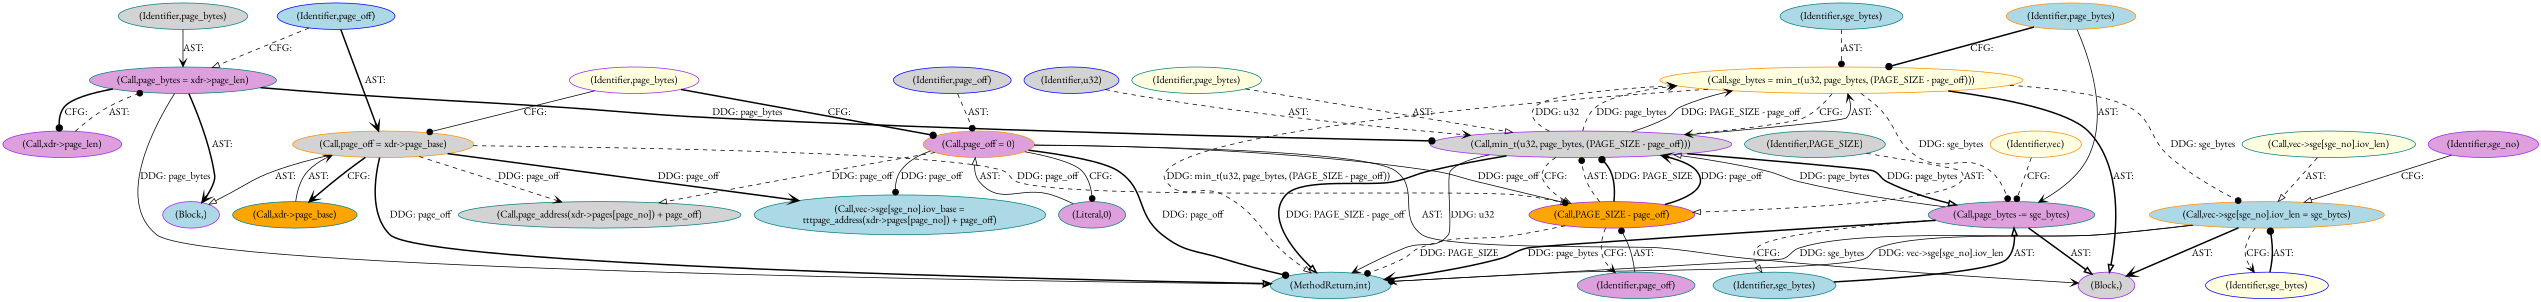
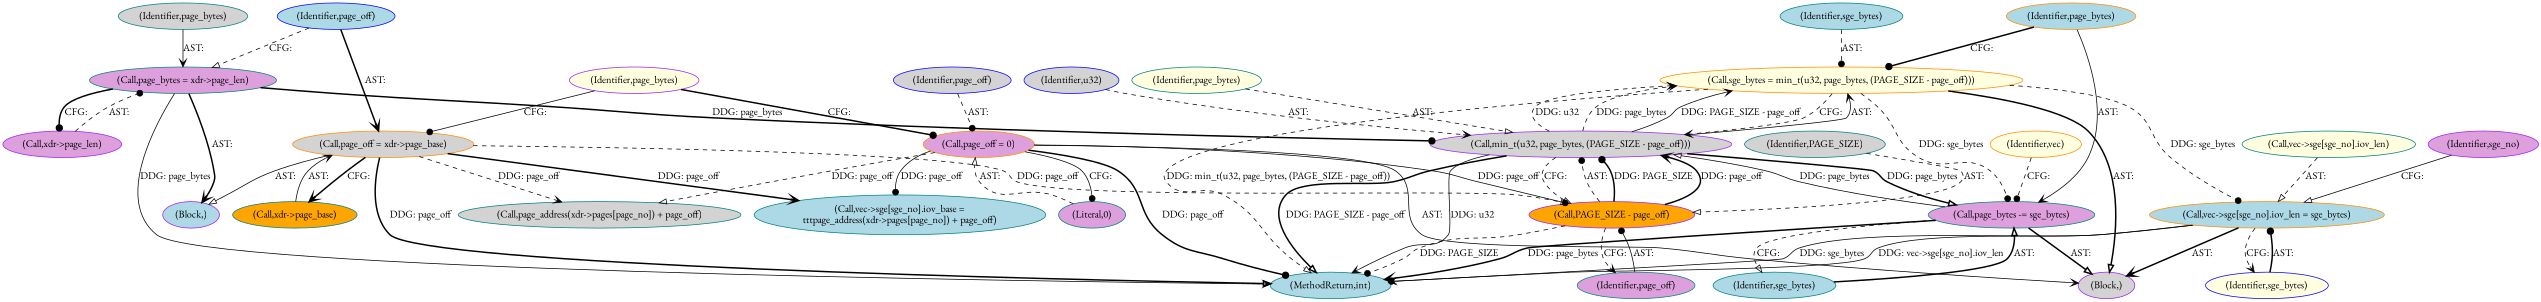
(1017, 194) -> (1017, 194)
